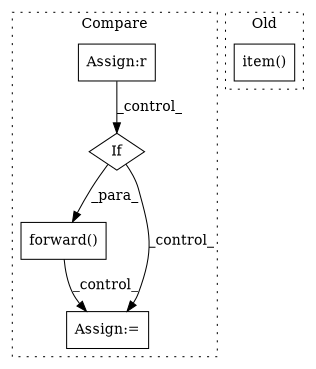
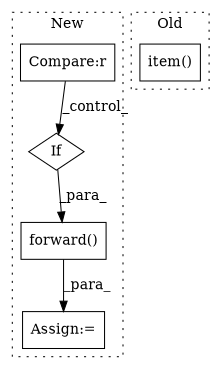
(115, 24) -> (68, 24)
(117, 63) -> (68, 63)
(148, 233) -> none
(106, 285) -> (87, 285)
